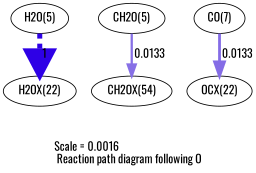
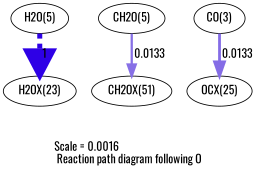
(220, 18) -> (220, 18)
(40, 91) -> (40, 91)
(132, 91) -> (132, 91)
(220, 91) -> (220, 91)
